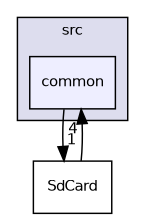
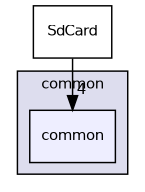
(73, 31) -> (73, 85)
(63, 130) -> none
